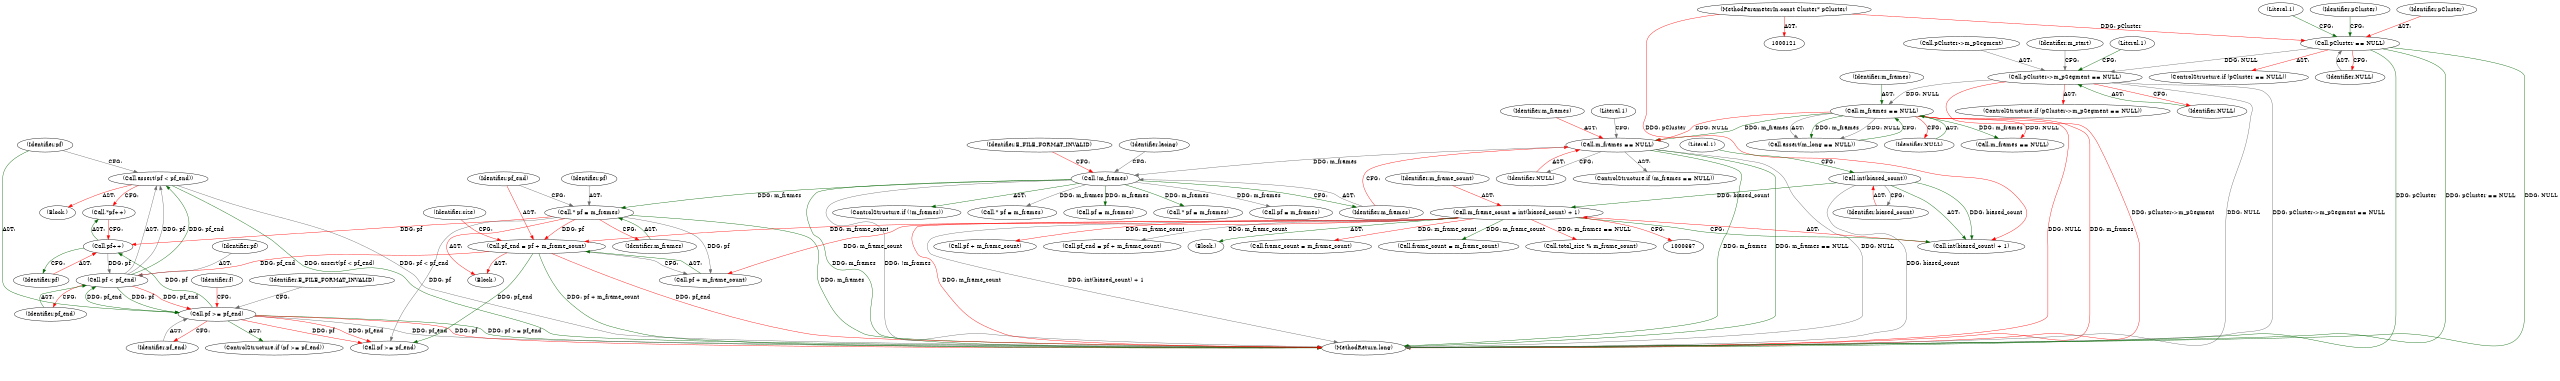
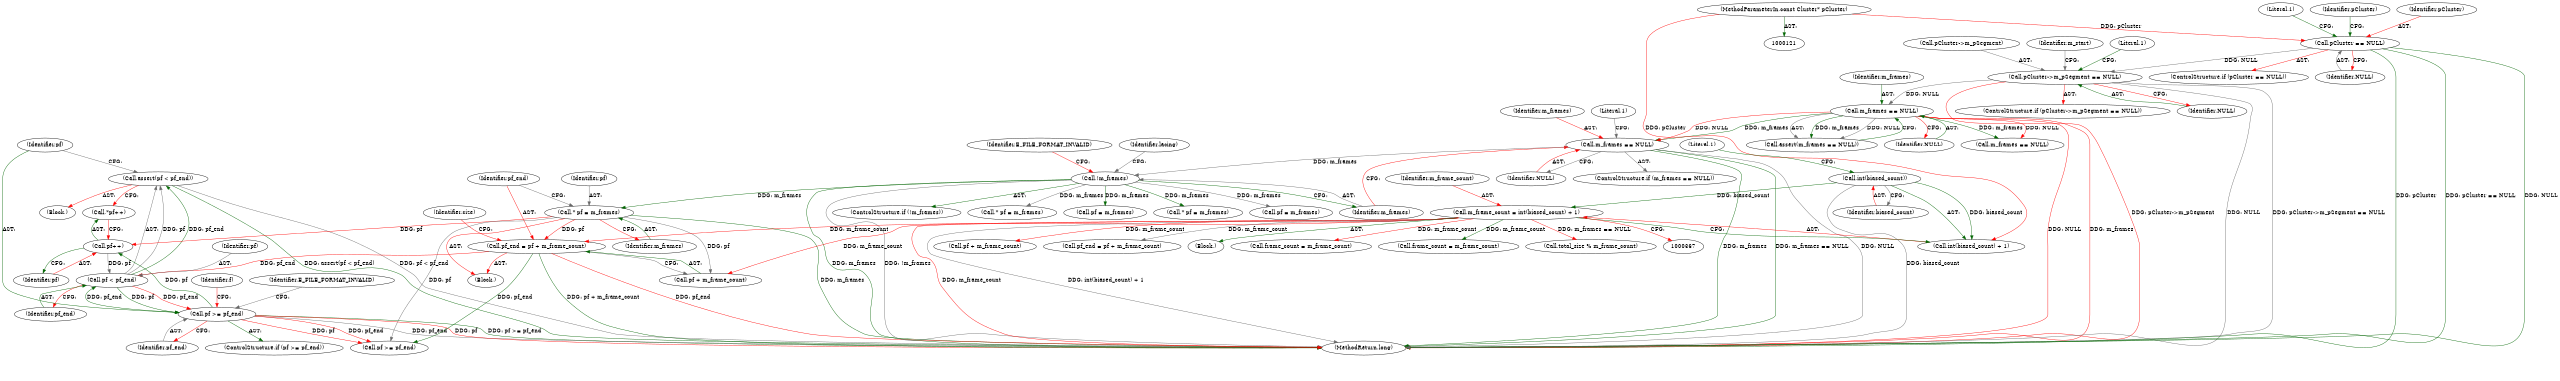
(1784, 25) -> (1784, 25)
(1812, 145) -> (1812, 145)
